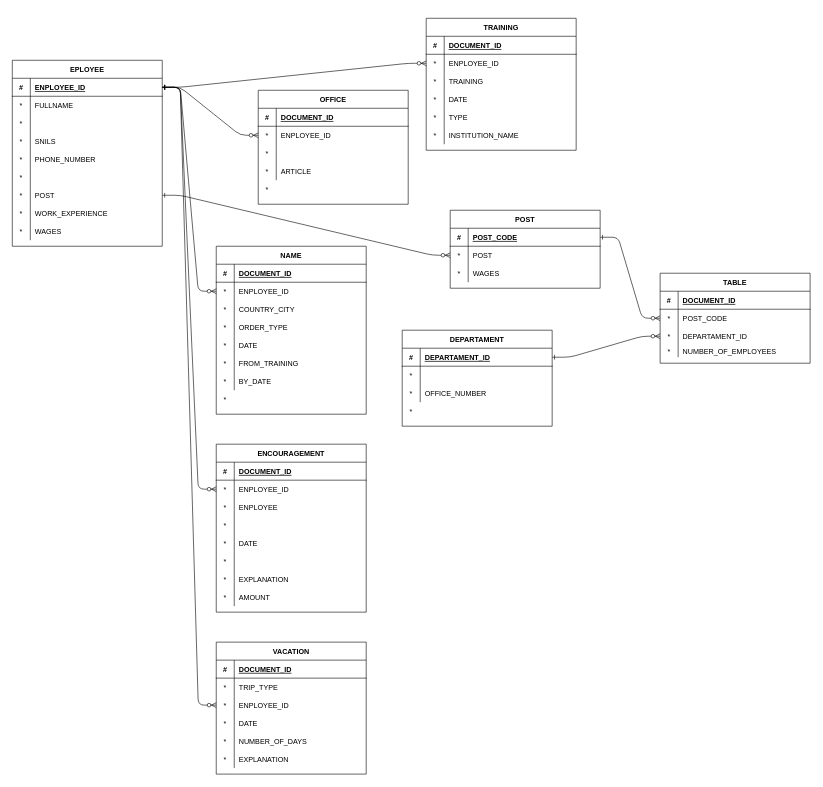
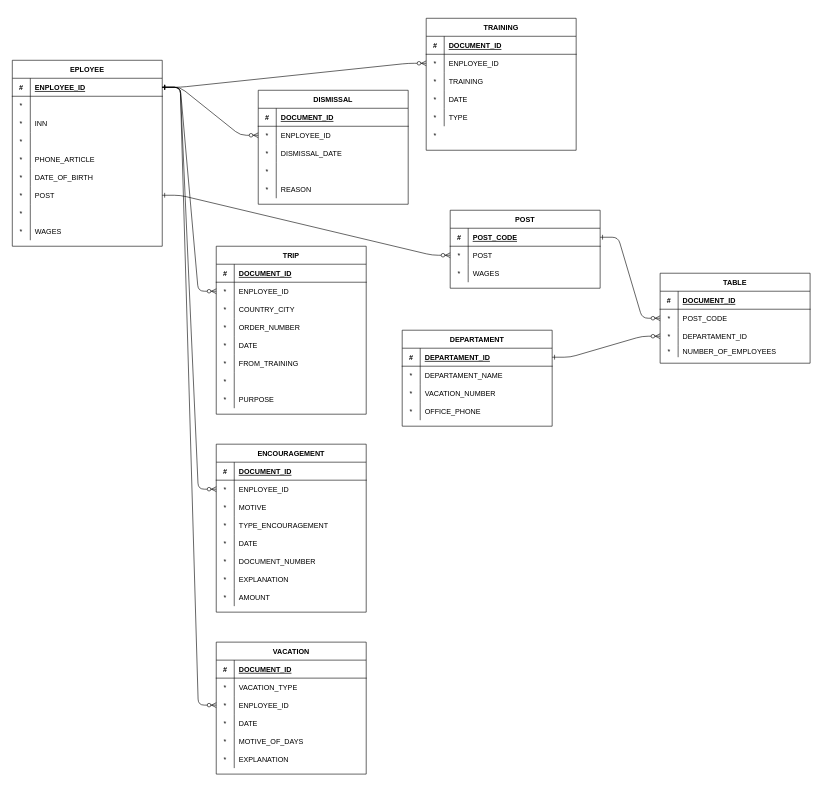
(333, 100) -> (333, 100)
(96, 105) -> none
none -> (96, 123)
(510, 135) -> none
(96, 141) -> none
none -> (342, 153)
(59, 160) -> (61, 160)
(342, 171) -> none
none -> (96, 177)
none -> (342, 189)
(96, 213) -> none
(291, 256) -> (291, 256)
(259, 328) -> (263, 328)
none -> (486, 375)
(300, 381) -> none
(451, 394) -> (455, 394)
none -> (300, 399)
none -> (486, 411)
(255, 508) -> (251, 508)
none -> (300, 525)
none -> (300, 561)
(257, 688) -> (265, 688)
(267, 742) -> (267, 742)
